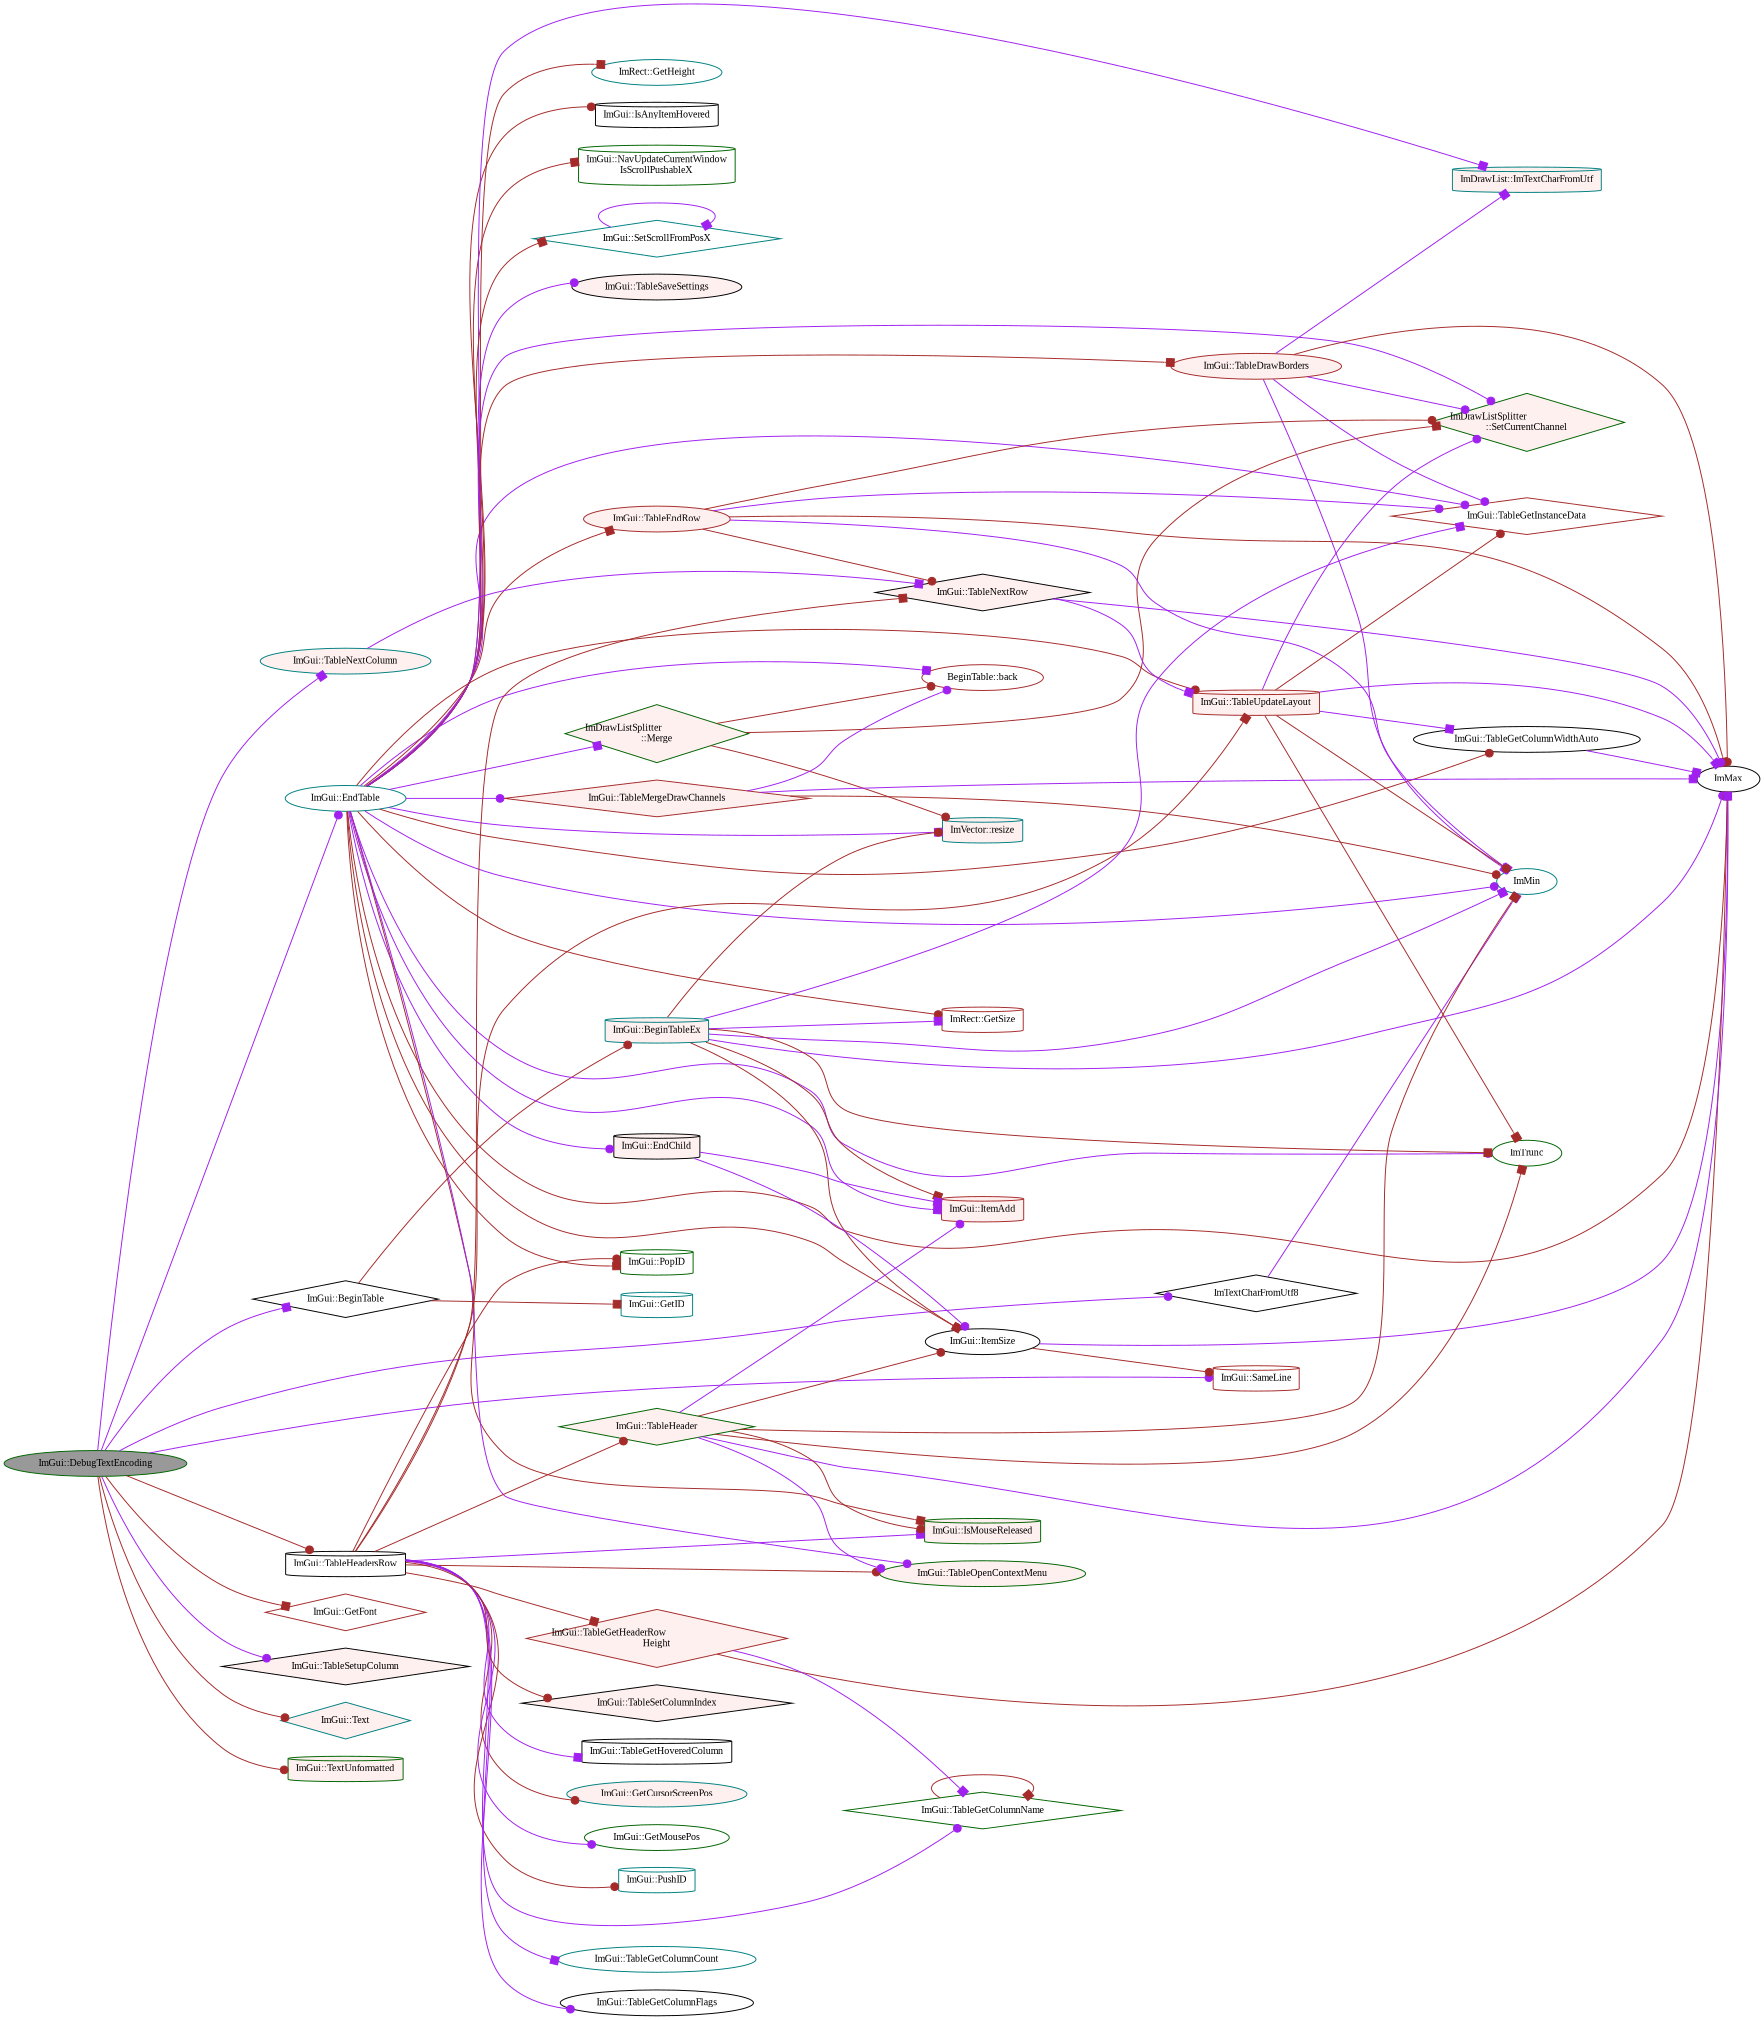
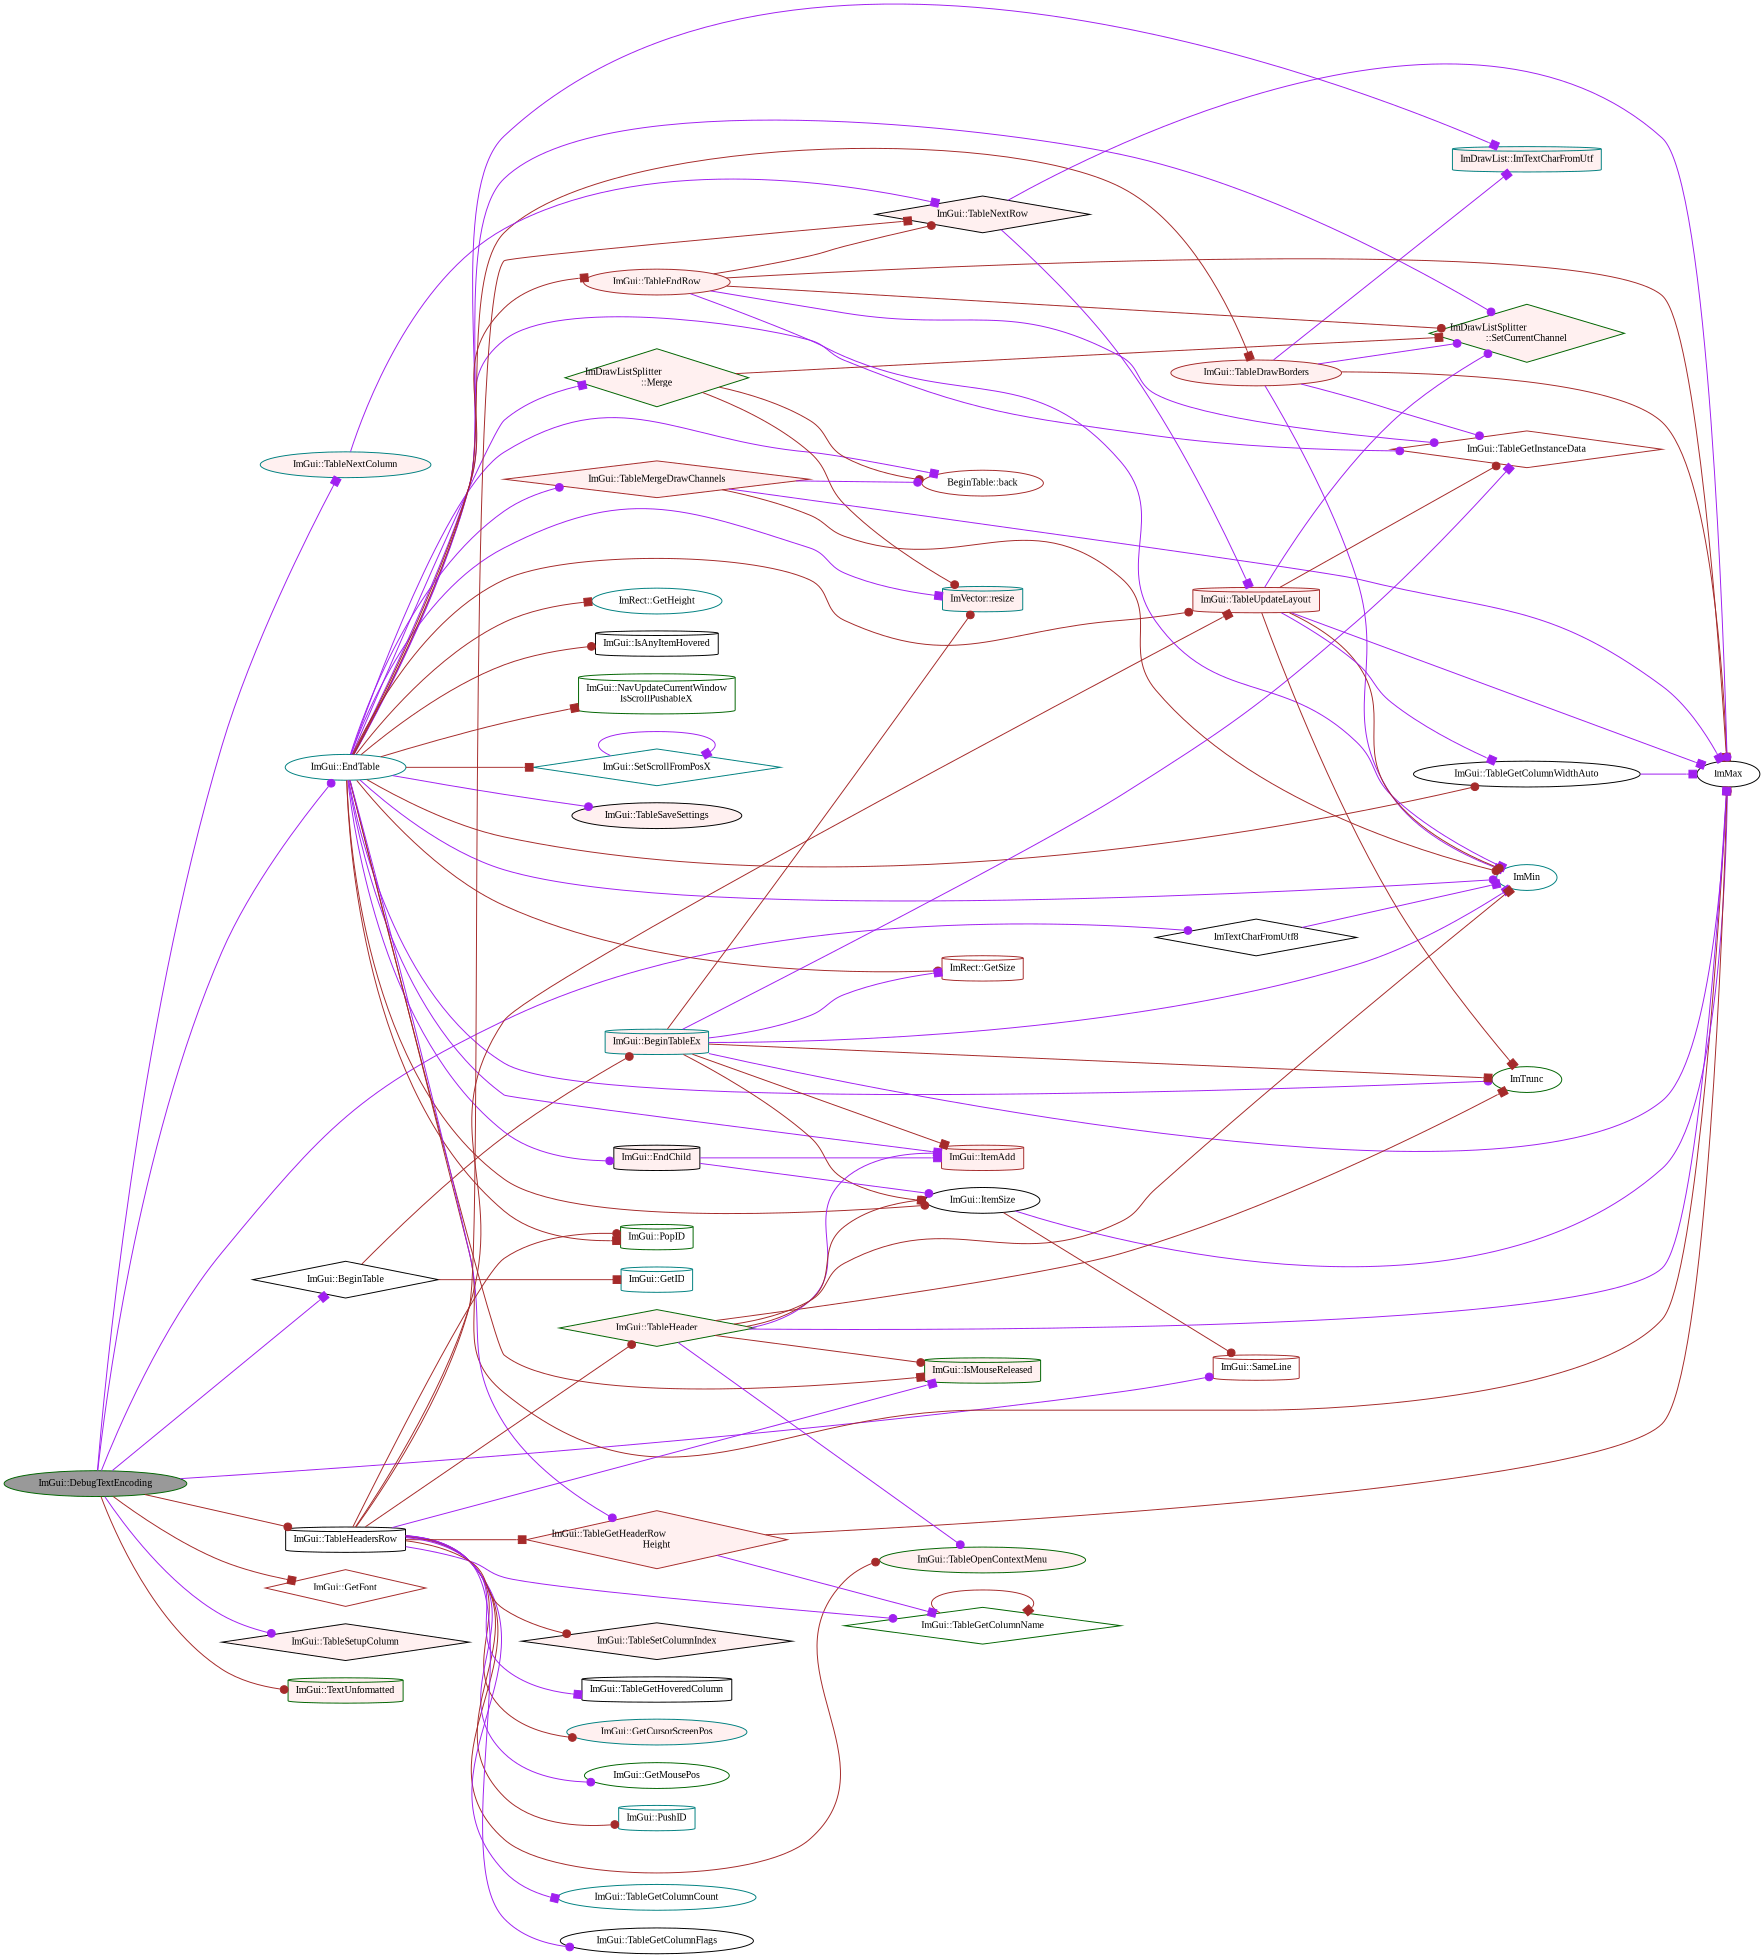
(488, 1461) -> (450, 1170)
(346, 1721) -> none
